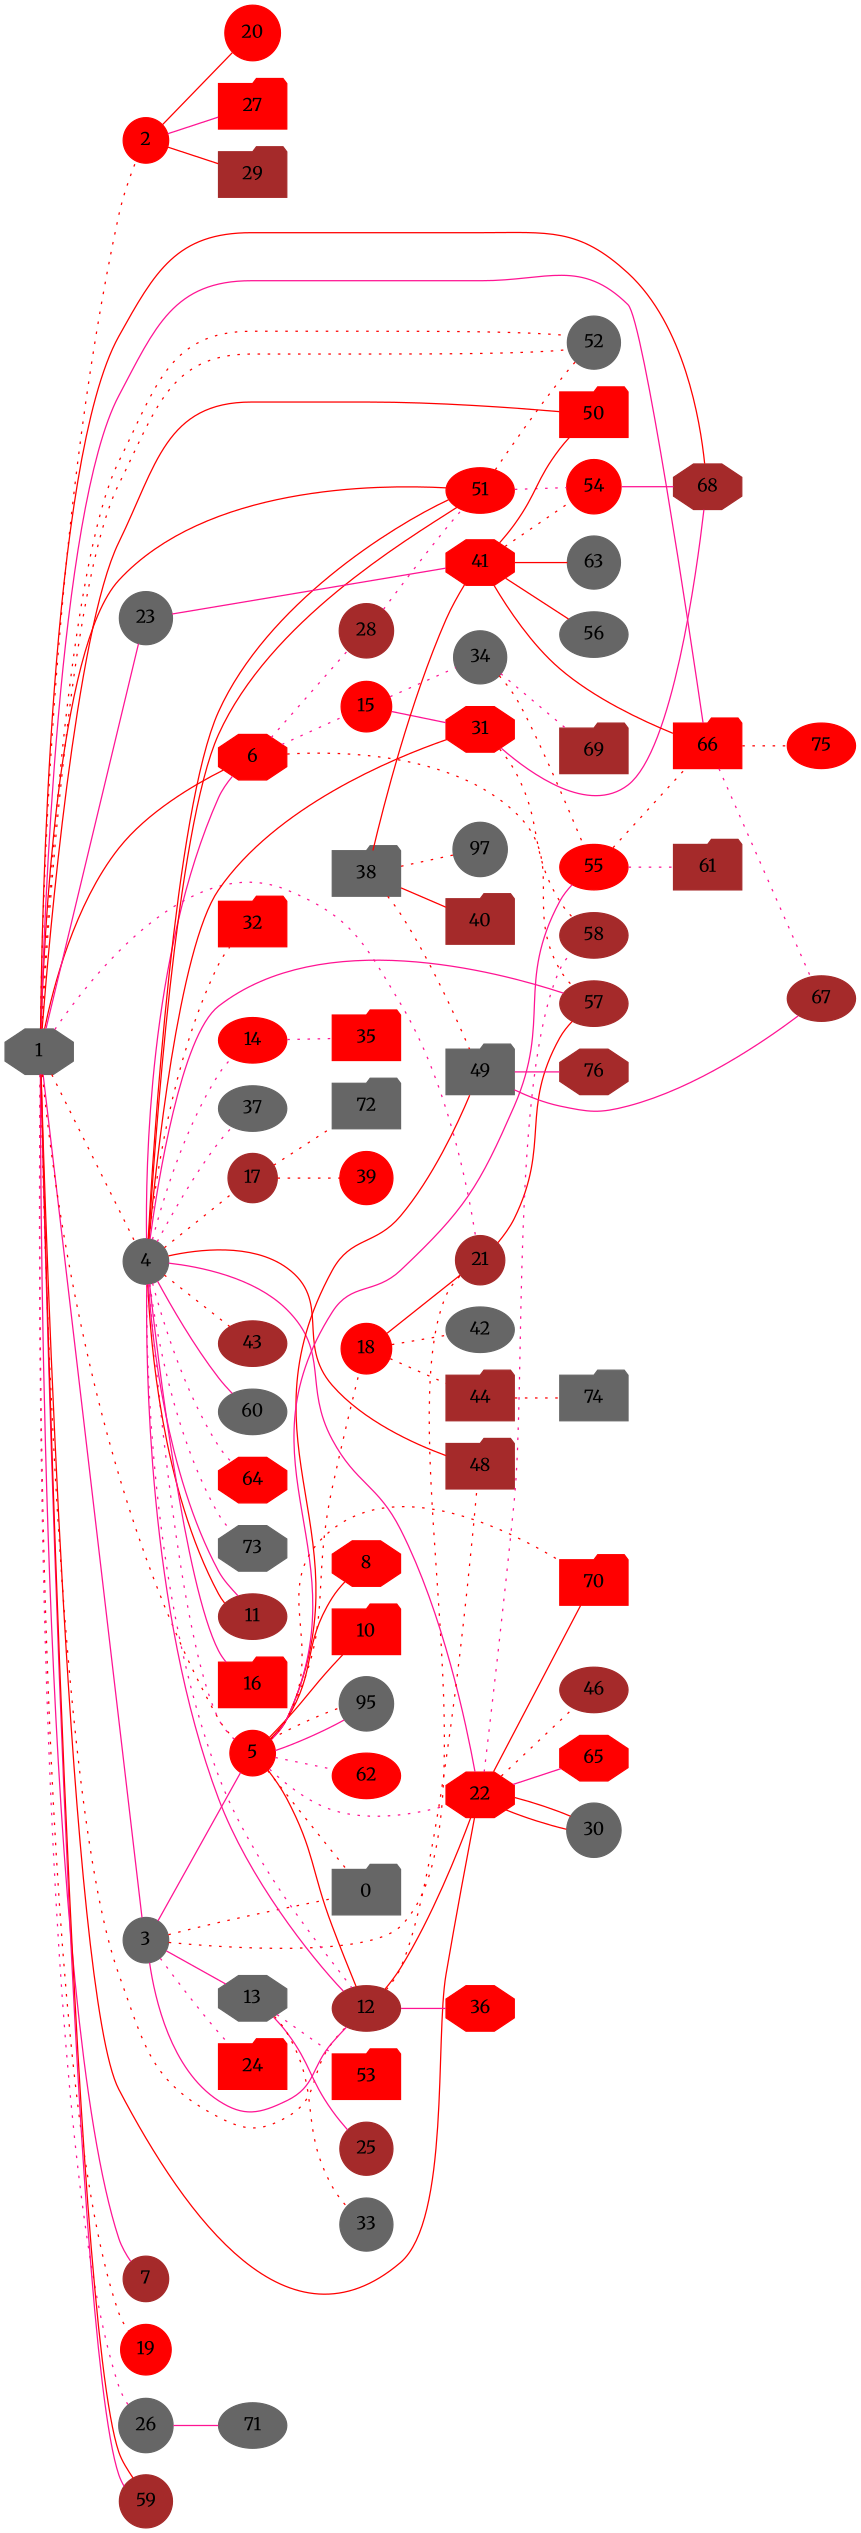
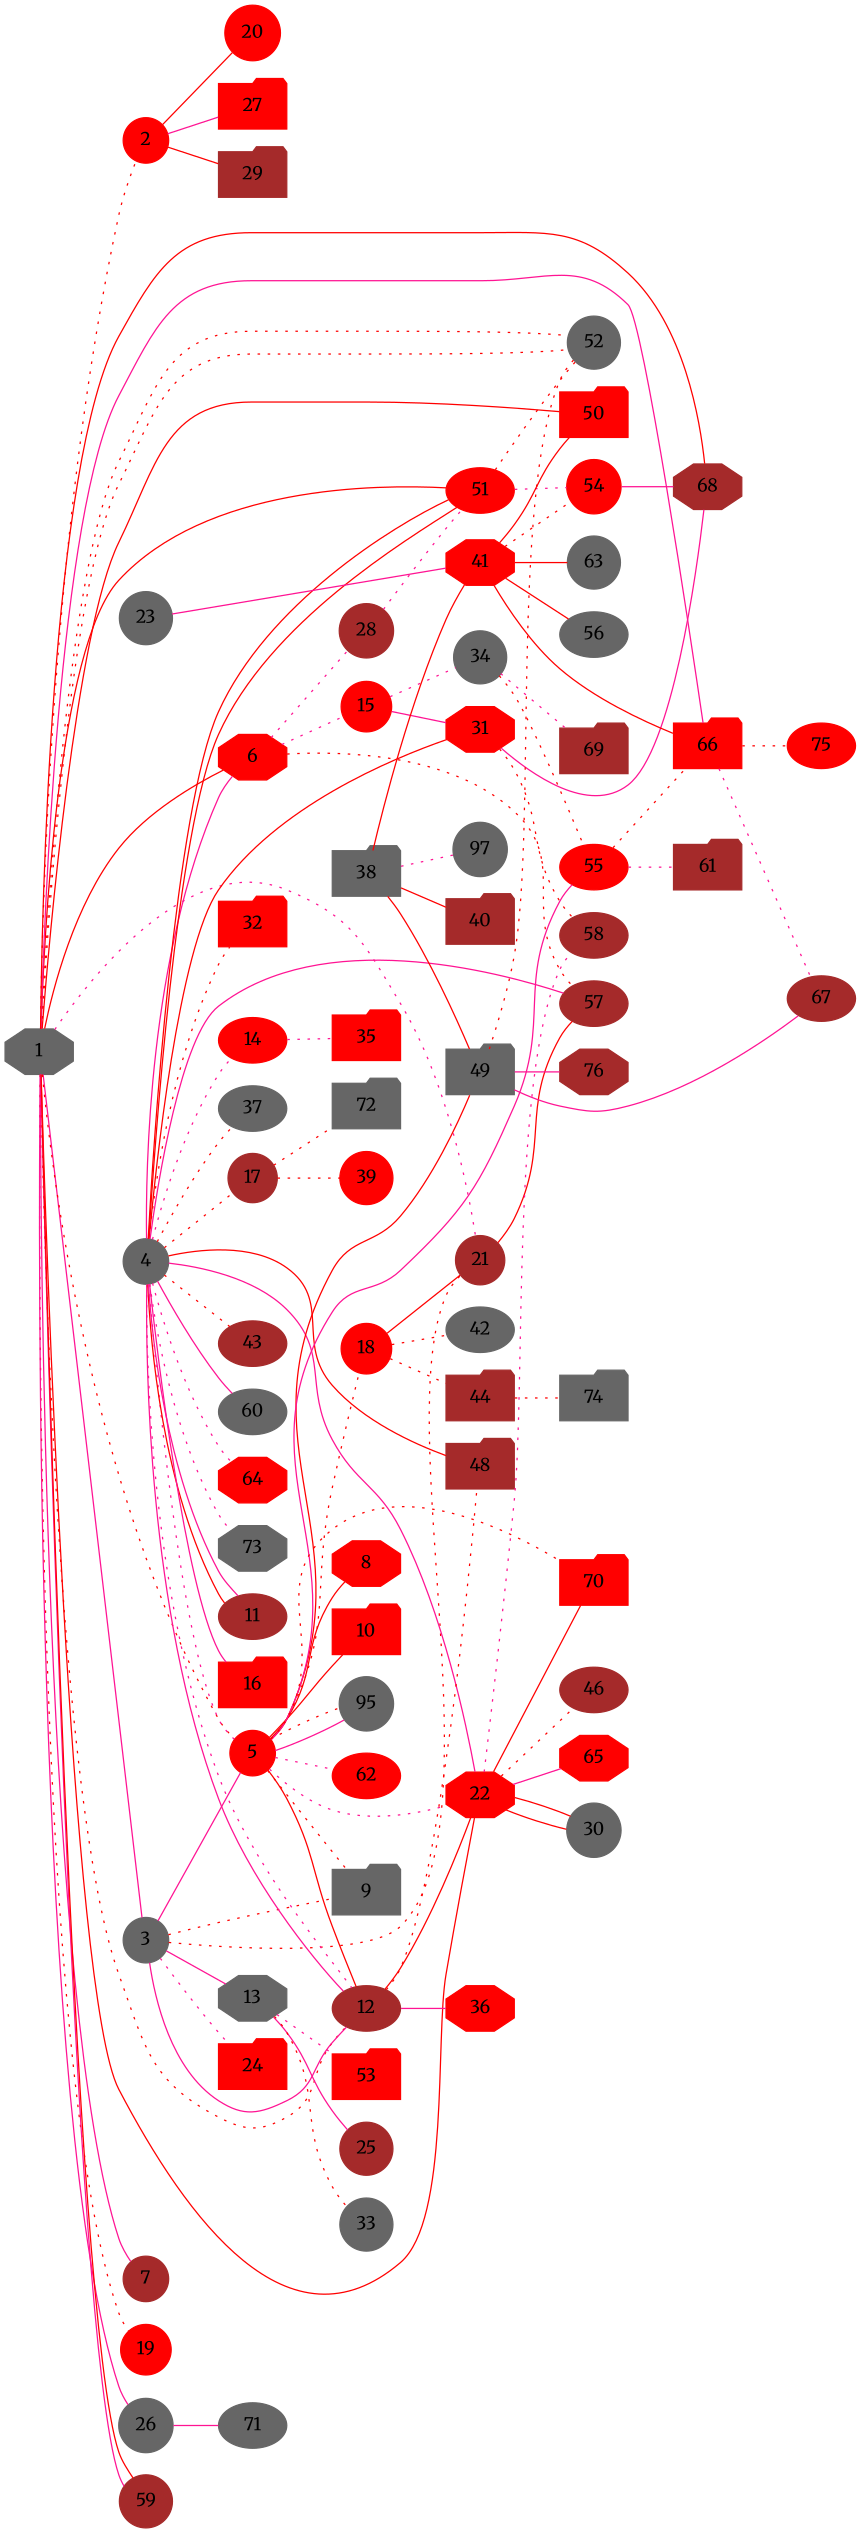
none -> (527, 685)
(92, 836) -> none
(427, 861) -> (427, 861)
(435, 974) -> (435, 974)
(93, 1158) -> none
(191, 1182) -> (191, 1182)
(49, 1743) -> (49, 1743)
(366, 1892) -> (366, 1892)
